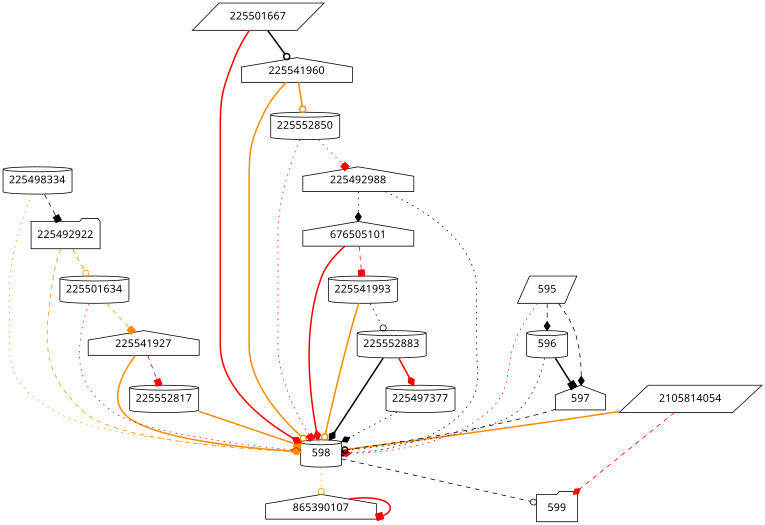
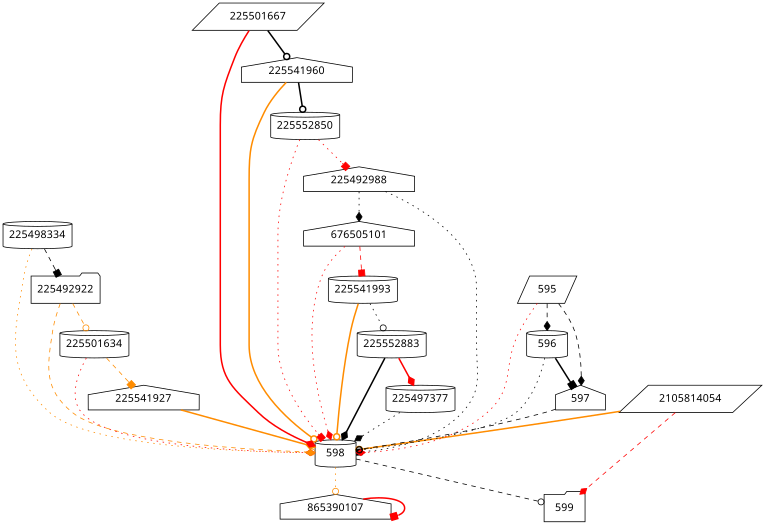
(300, 94) -> (300, 94)
(310, 334) -> (312, 335)
(164, 399) -> none
